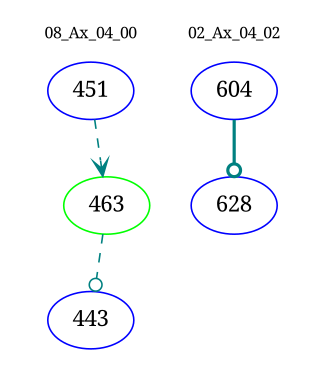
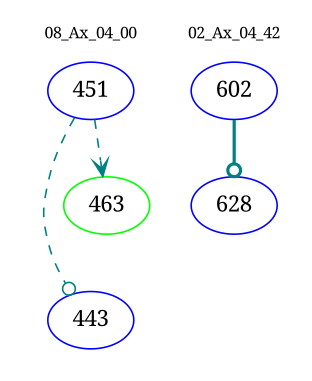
(234, 34) -> (234, 34)
(234, 91) -> (234, 91)
(100, 256) -> (45, 200)
